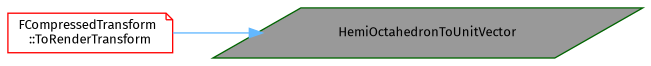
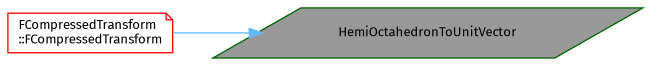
(90, 33) -> (90, 33)
